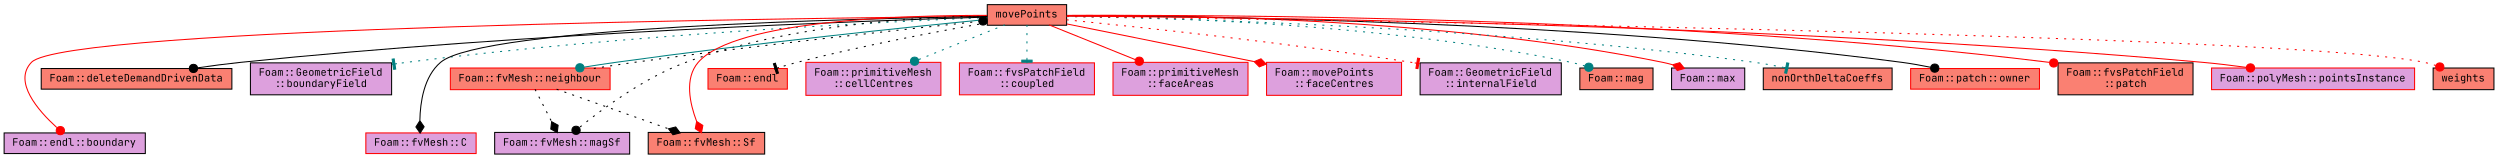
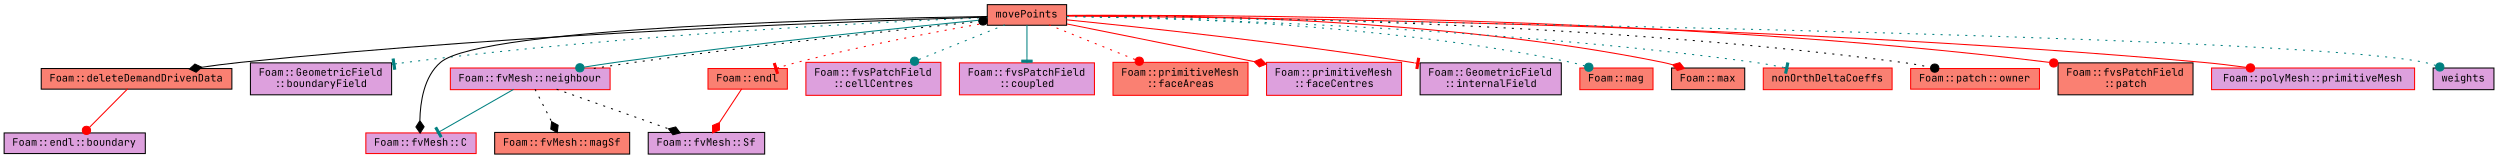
(469, 26) -> (109, 108)
(1889, 33) -> (1889, 33)
(1608, 34) -> (1608, 34)
(746, 38) -> (731, 106)
(1241, 39) -> (1241, 39)
(1027, 41) -> (1027, 41)
(473, 42) -> (473, 42)
(1092, 42) -> (1092, 42)
(883, 43) -> (883, 43)
(680, 65) -> none
(530, 79) -> (530, 79)
(873, 79) -> (873, 79)
(1181, 79) -> (1181, 79)
(1334, 79) -> (1334, 79)
(1616, 79) -> (1616, 79)
(1708, 79) -> (1708, 79)
(1828, 79) -> (1828, 79)
(2313, 79) -> (2313, 79)
(2464, 79) -> (2464, 79)
none -> (477, 110)
(562, 143) -> (562, 143)
(706, 143) -> (706, 143)
